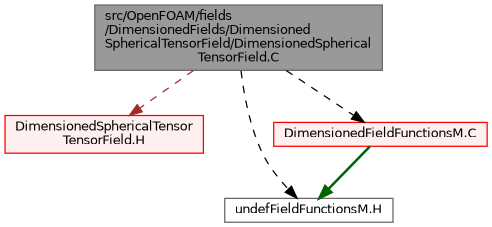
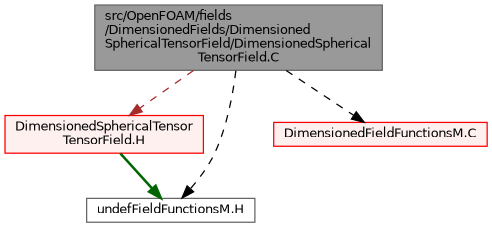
(349, 168) -> (136, 171)
